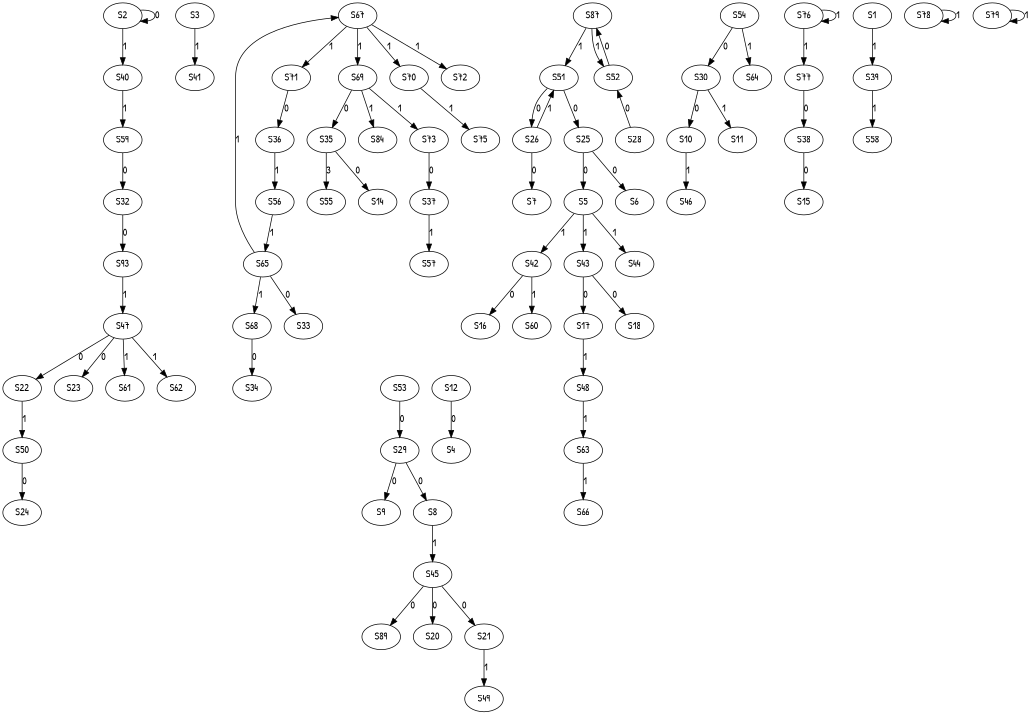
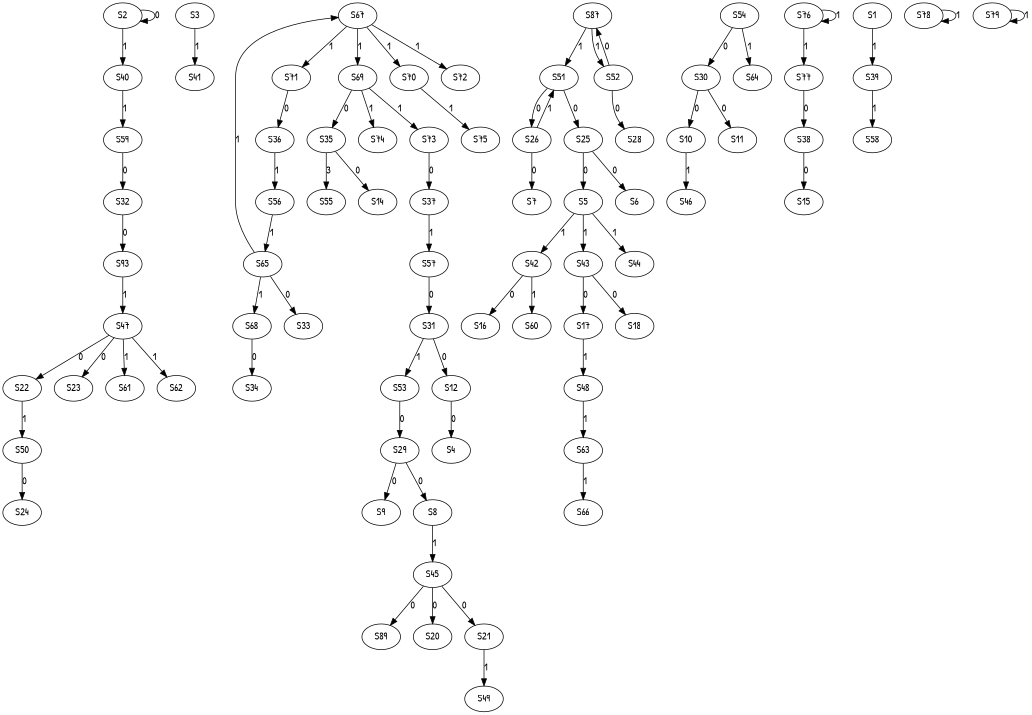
(724, 109) -> (724, 109)
(625, 112) -> (614, 108)
(378, 140) -> (378, 140)
none -> (429, 326)
